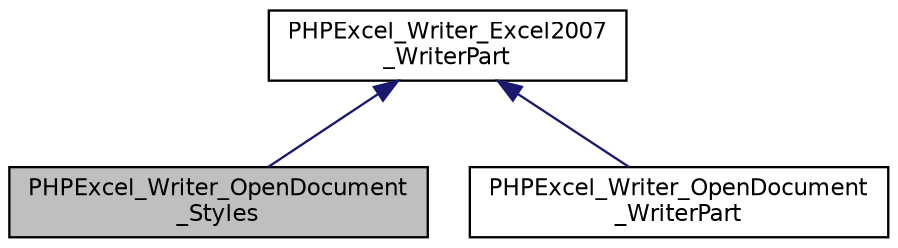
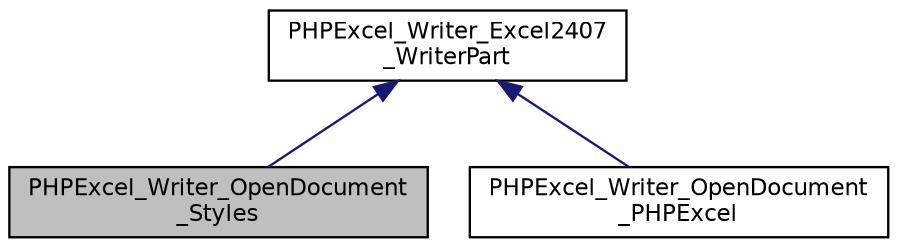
(448, 46) -> (448, 46)
(679, 202) -> (679, 202)
